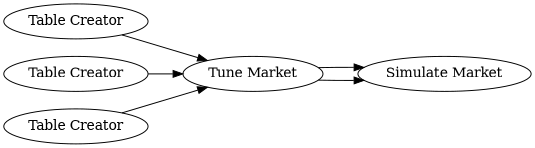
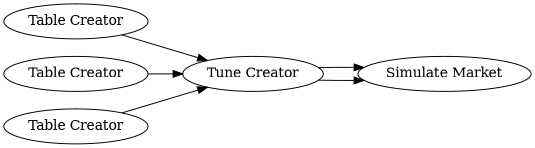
(253, 74) -> (253, 74)
